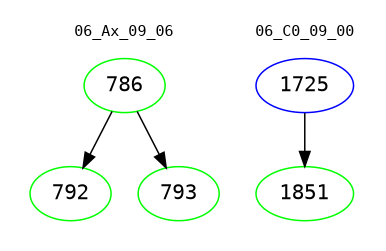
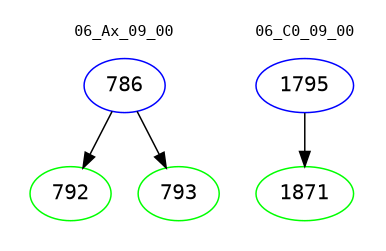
(125, 32) -> (125, 32)
(125, 86) -> (125, 86)
(305, 86) -> (305, 86)
(305, 194) -> (305, 194)
